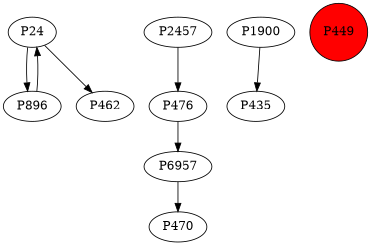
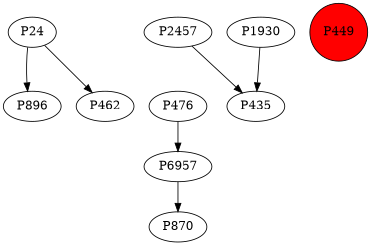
(261, 32) -> (261, 32)
(178, 65) -> (214, 66)
(38, 73) -> none
(178, 227) -> (178, 227)
